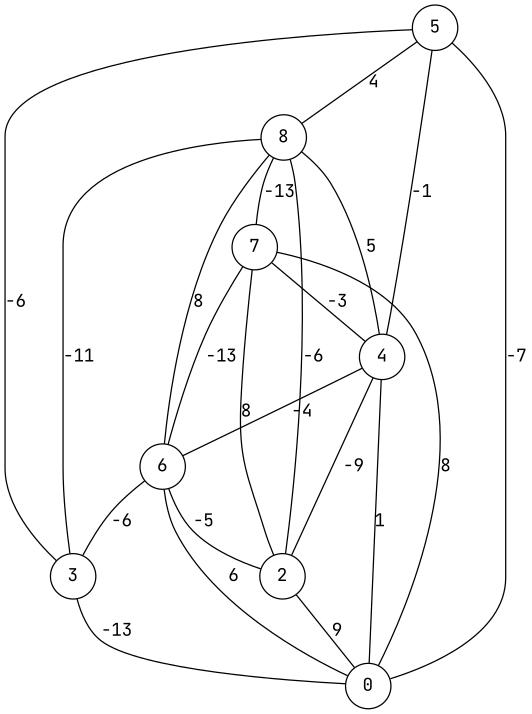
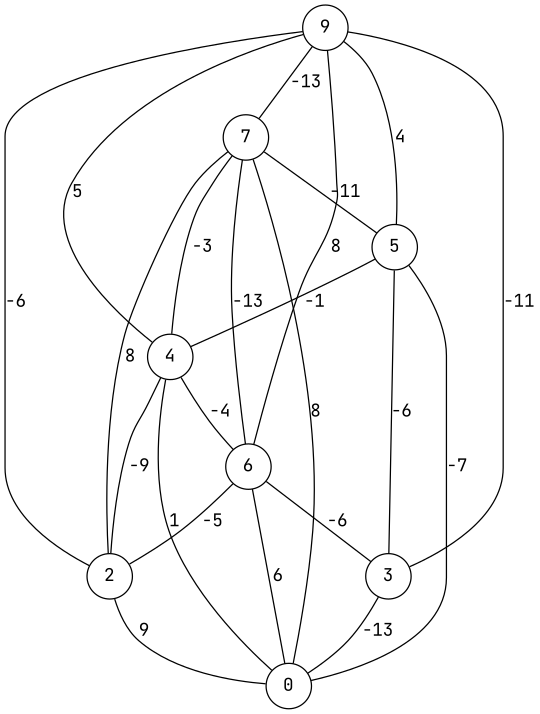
(284, 137) -> (325, 28)
none -> (320, 192)
